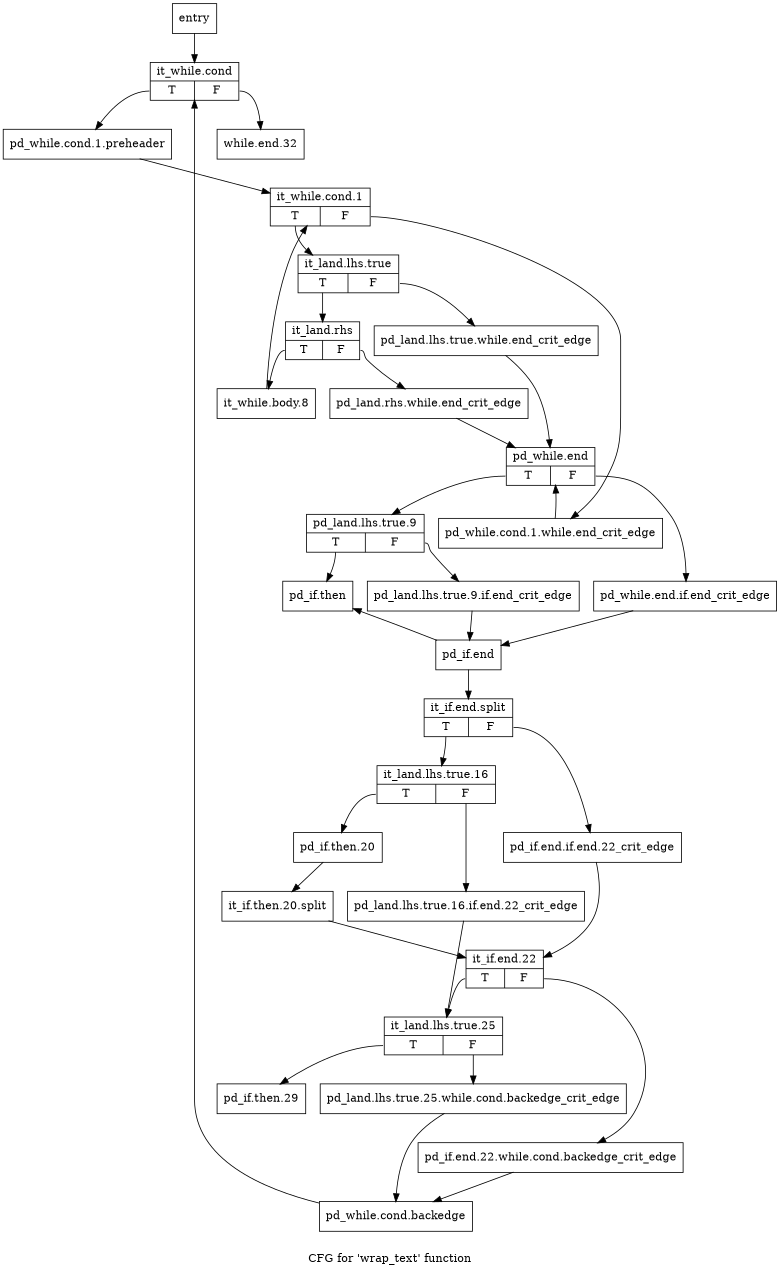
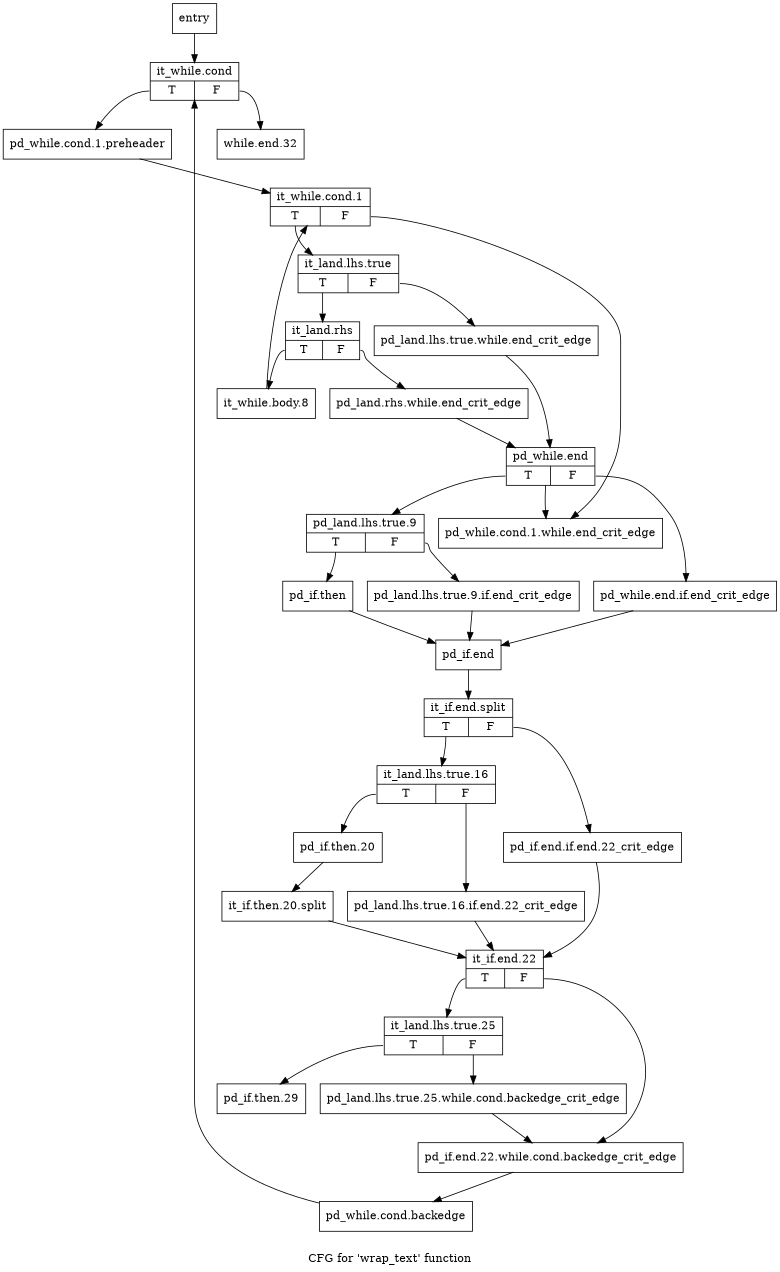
(556, 506) -> (545, 498)
(399, 626) -> (388, 626)
(456, 965) -> (482, 932)
(409, 1147) -> (509, 1126)
